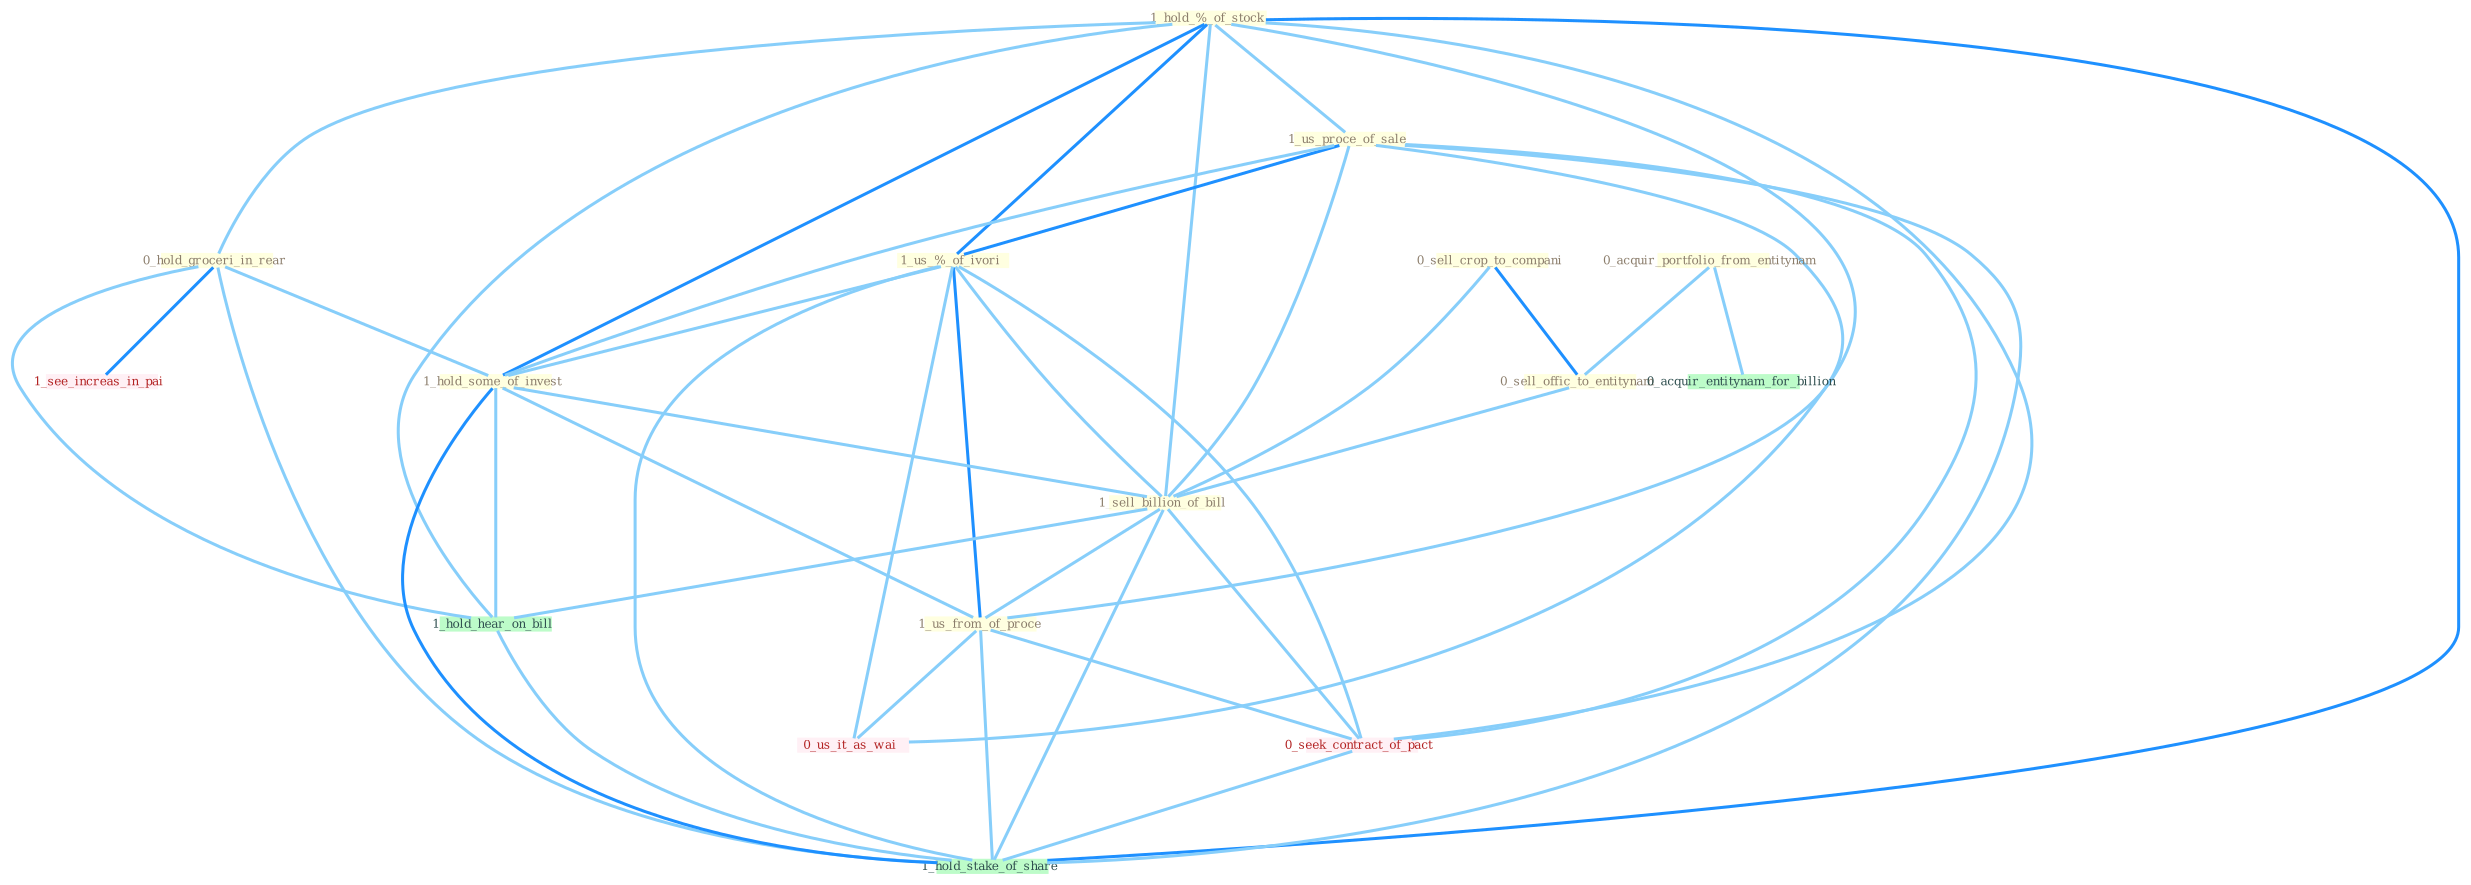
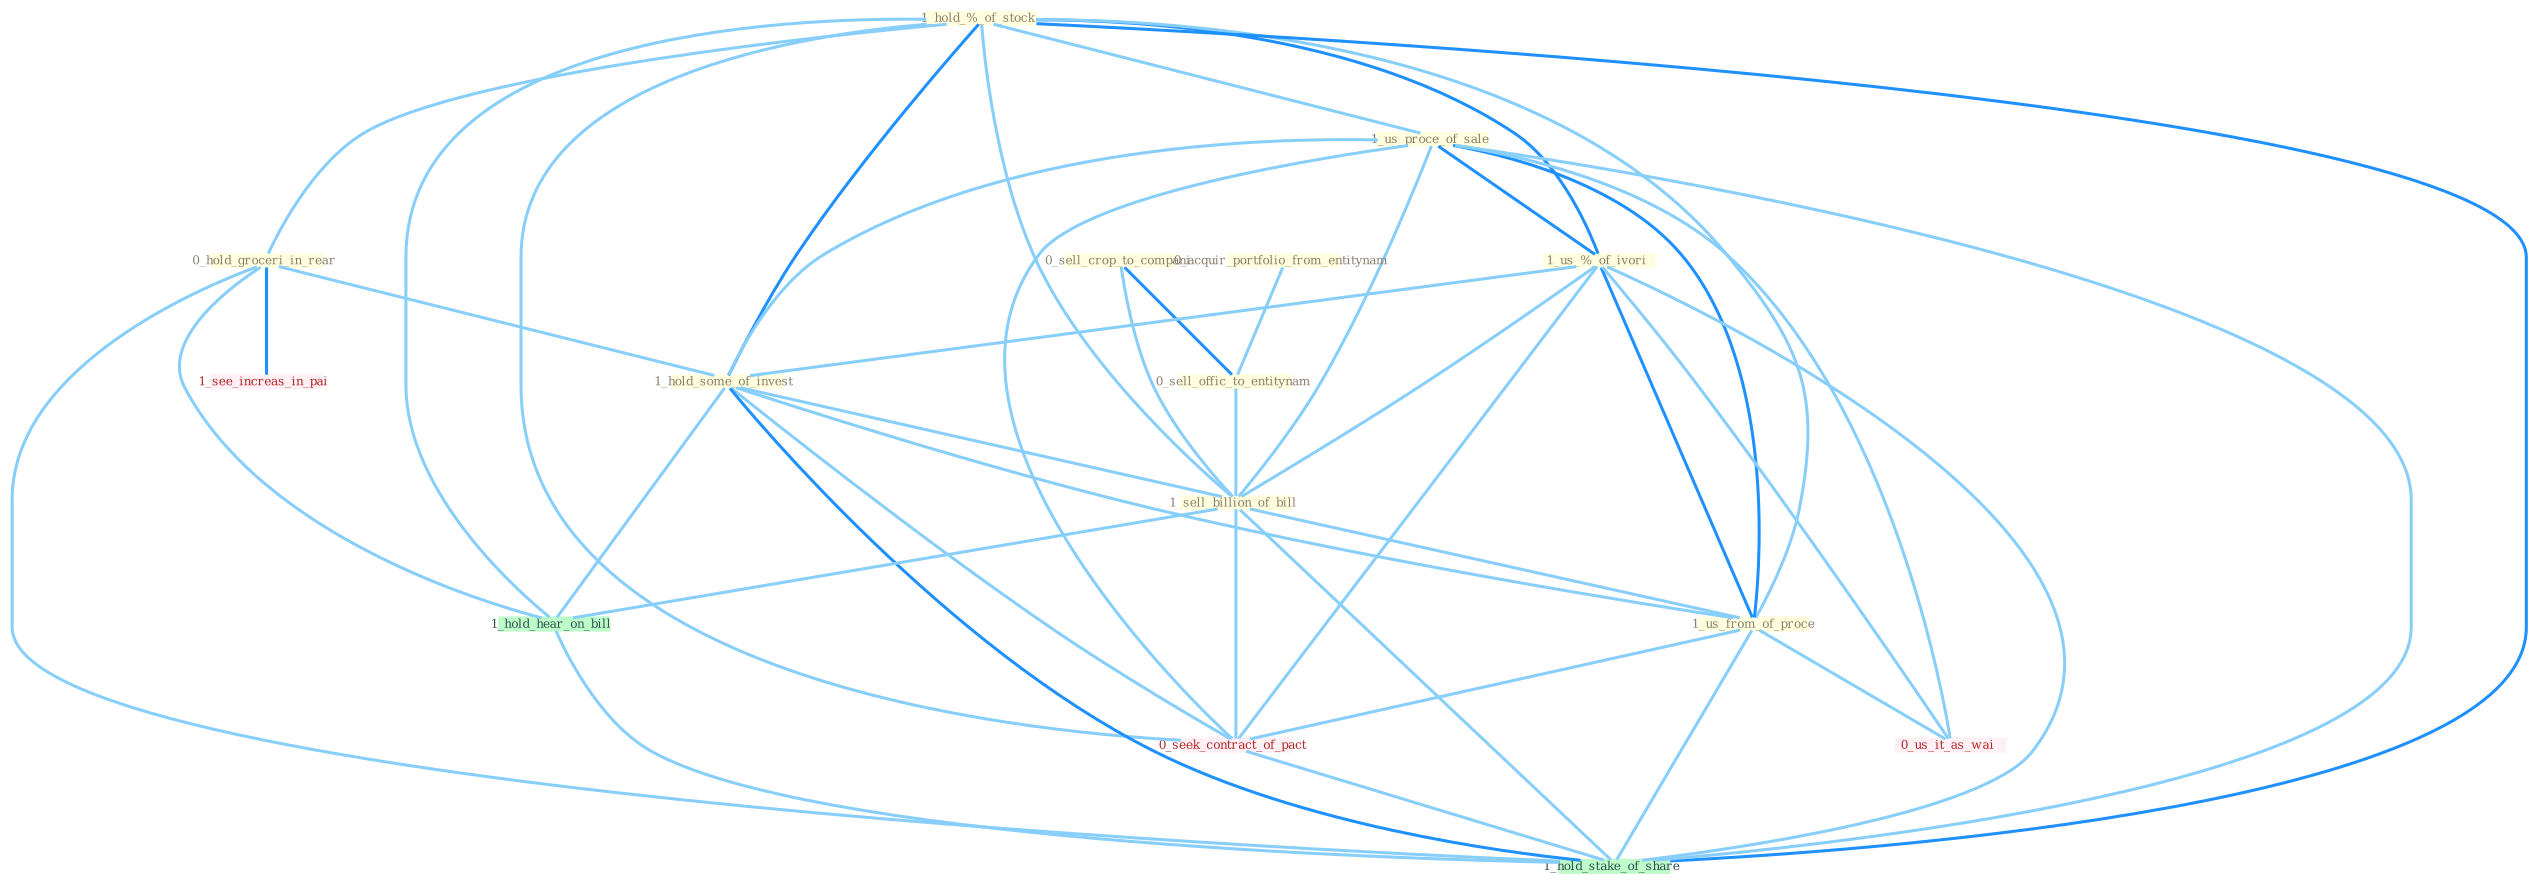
none -> (1706, 292)
(1744, 382) -> none
none -> (974, 573)
